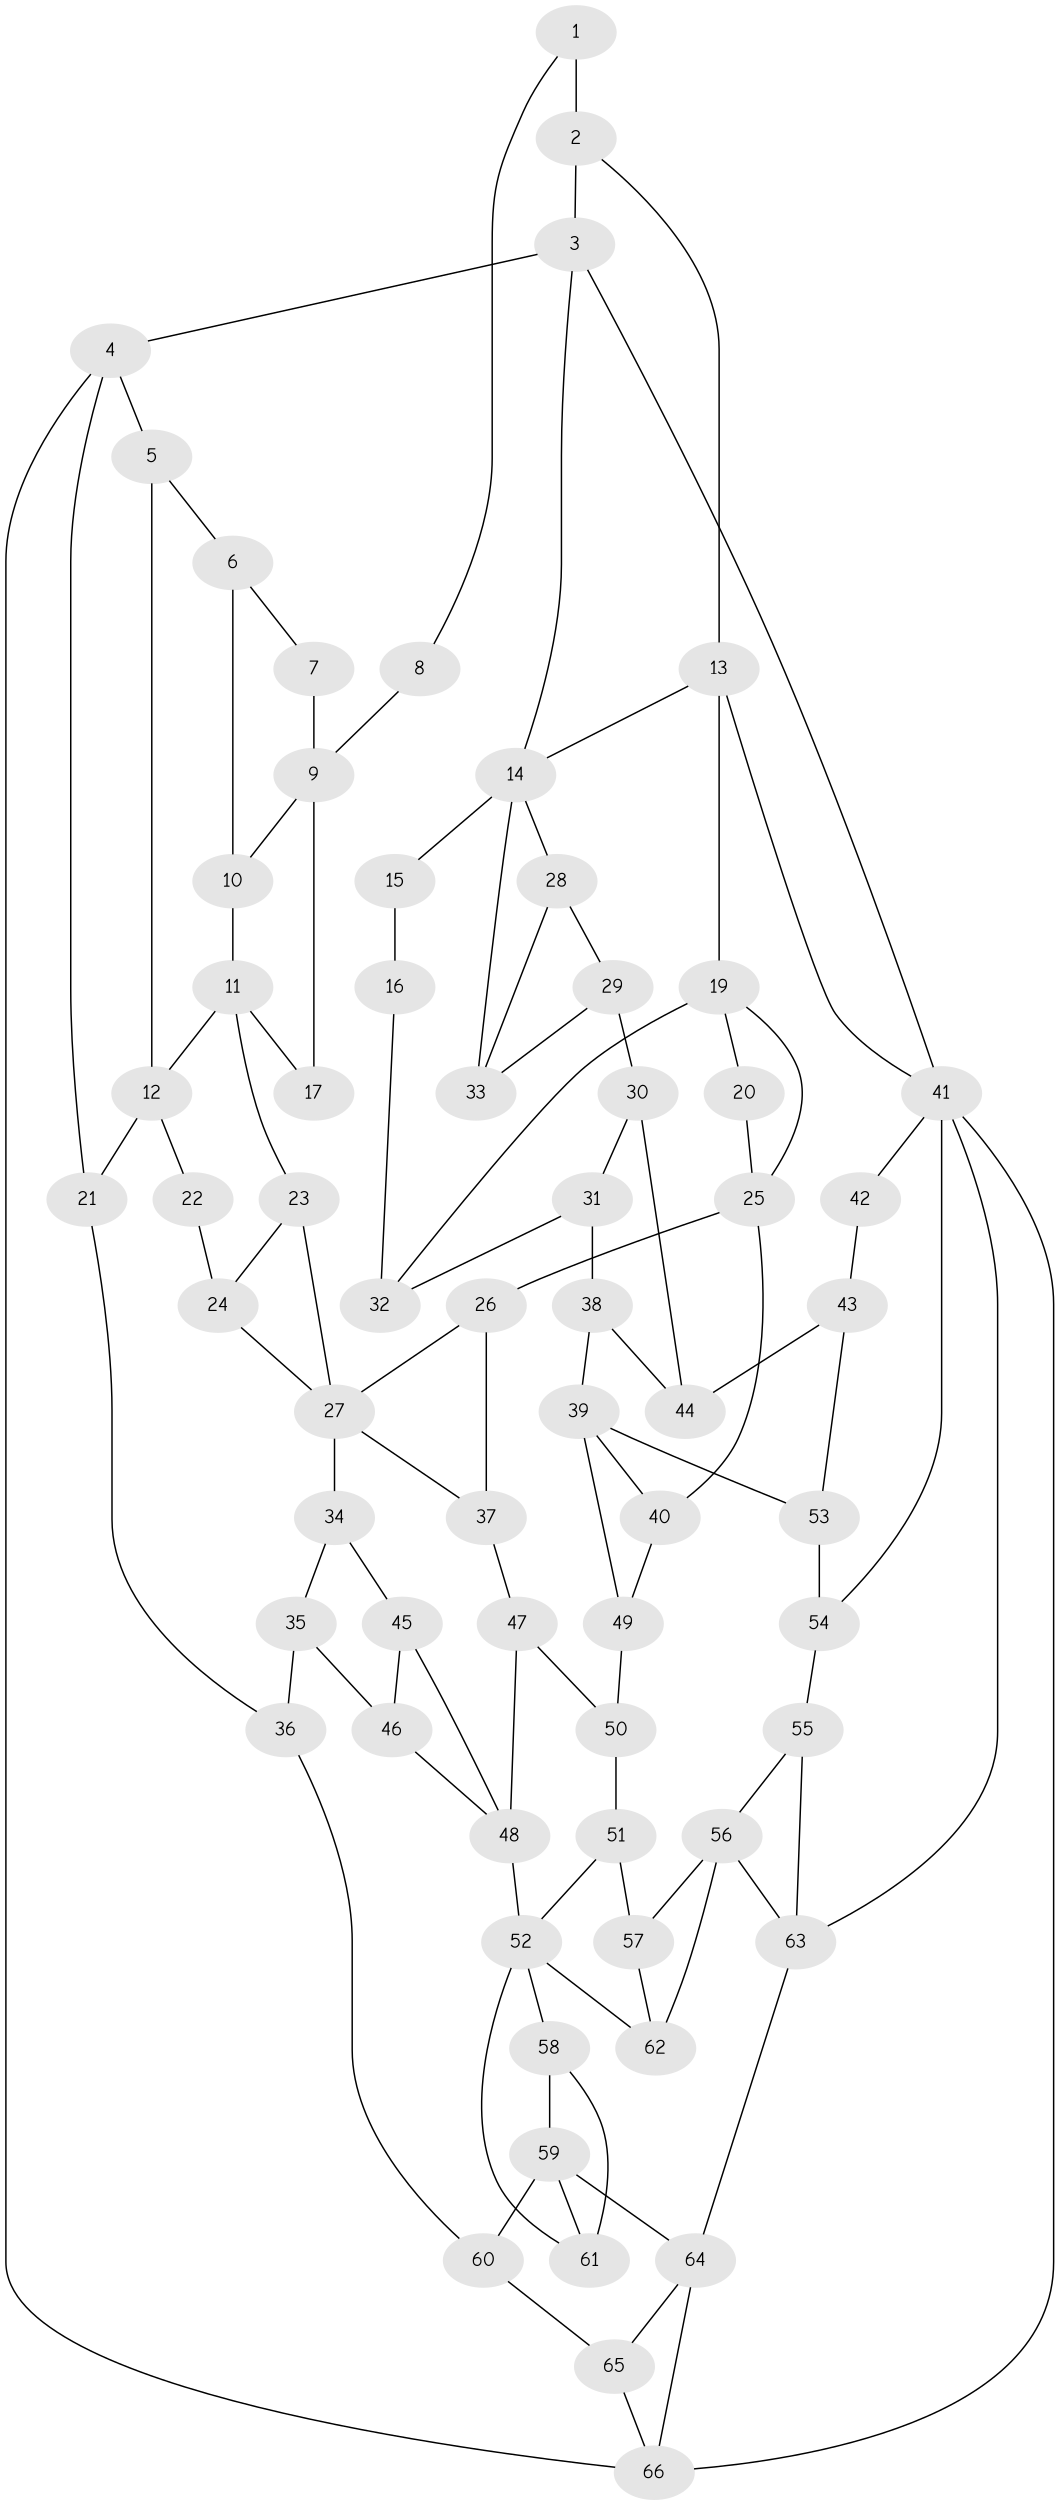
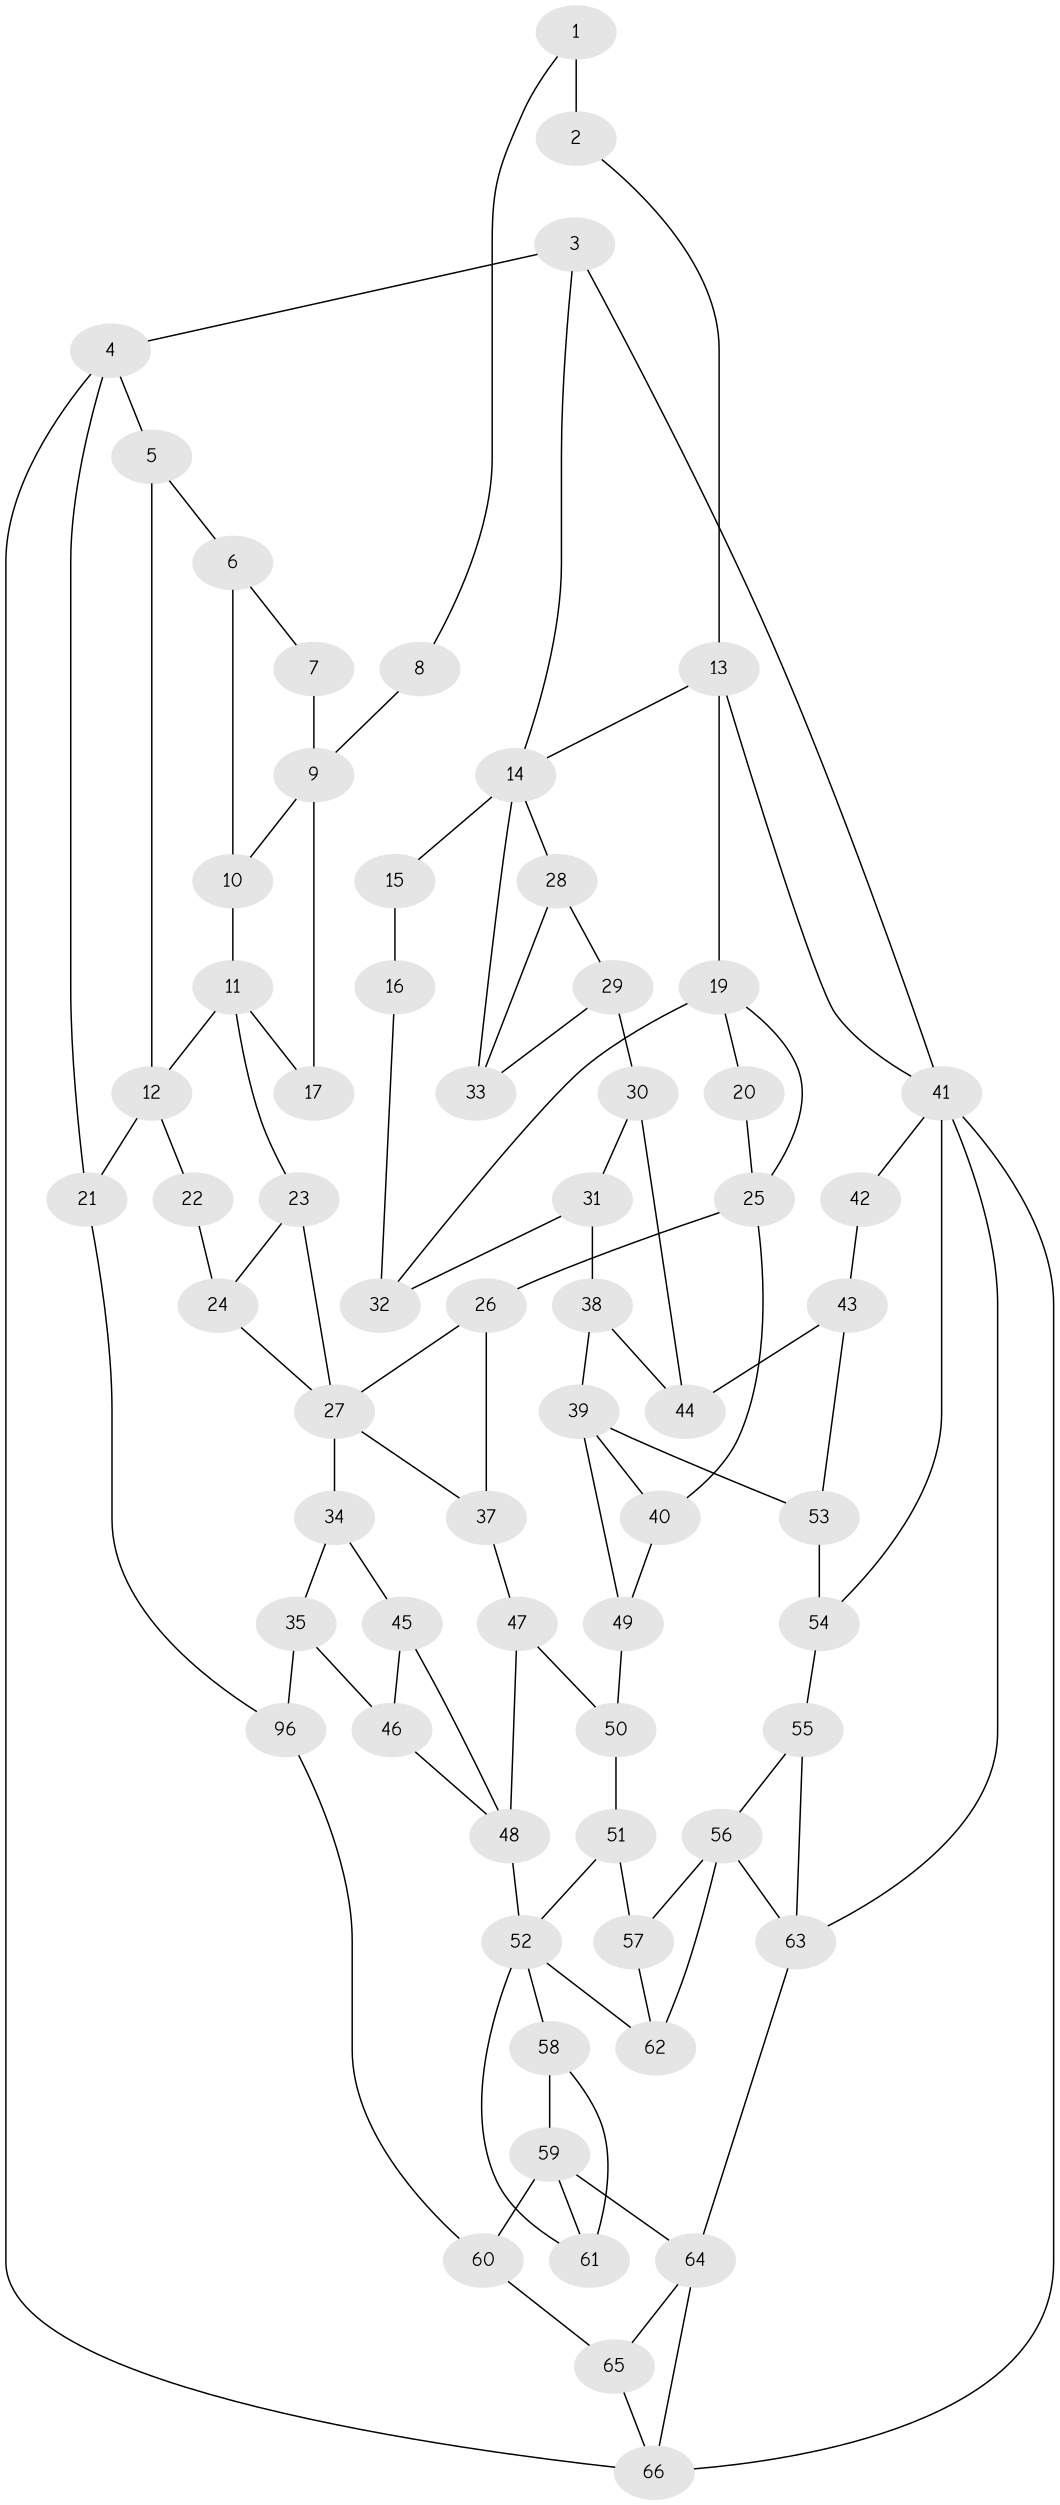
(575, 192) -> none
(286, 1730) -> (286, 1730)
